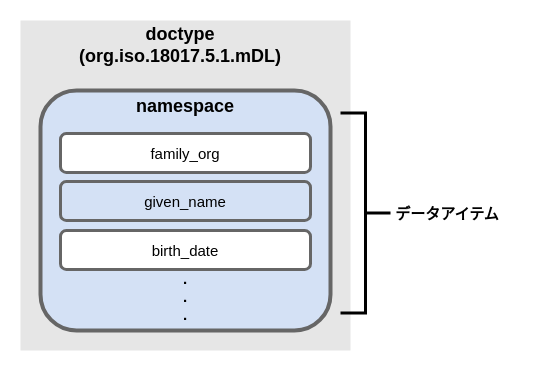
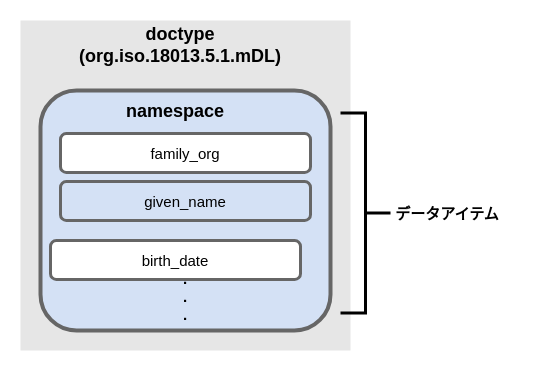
(181, 46) -> (181, 46)
(186, 107) -> (176, 112)
(186, 250) -> (176, 260)
